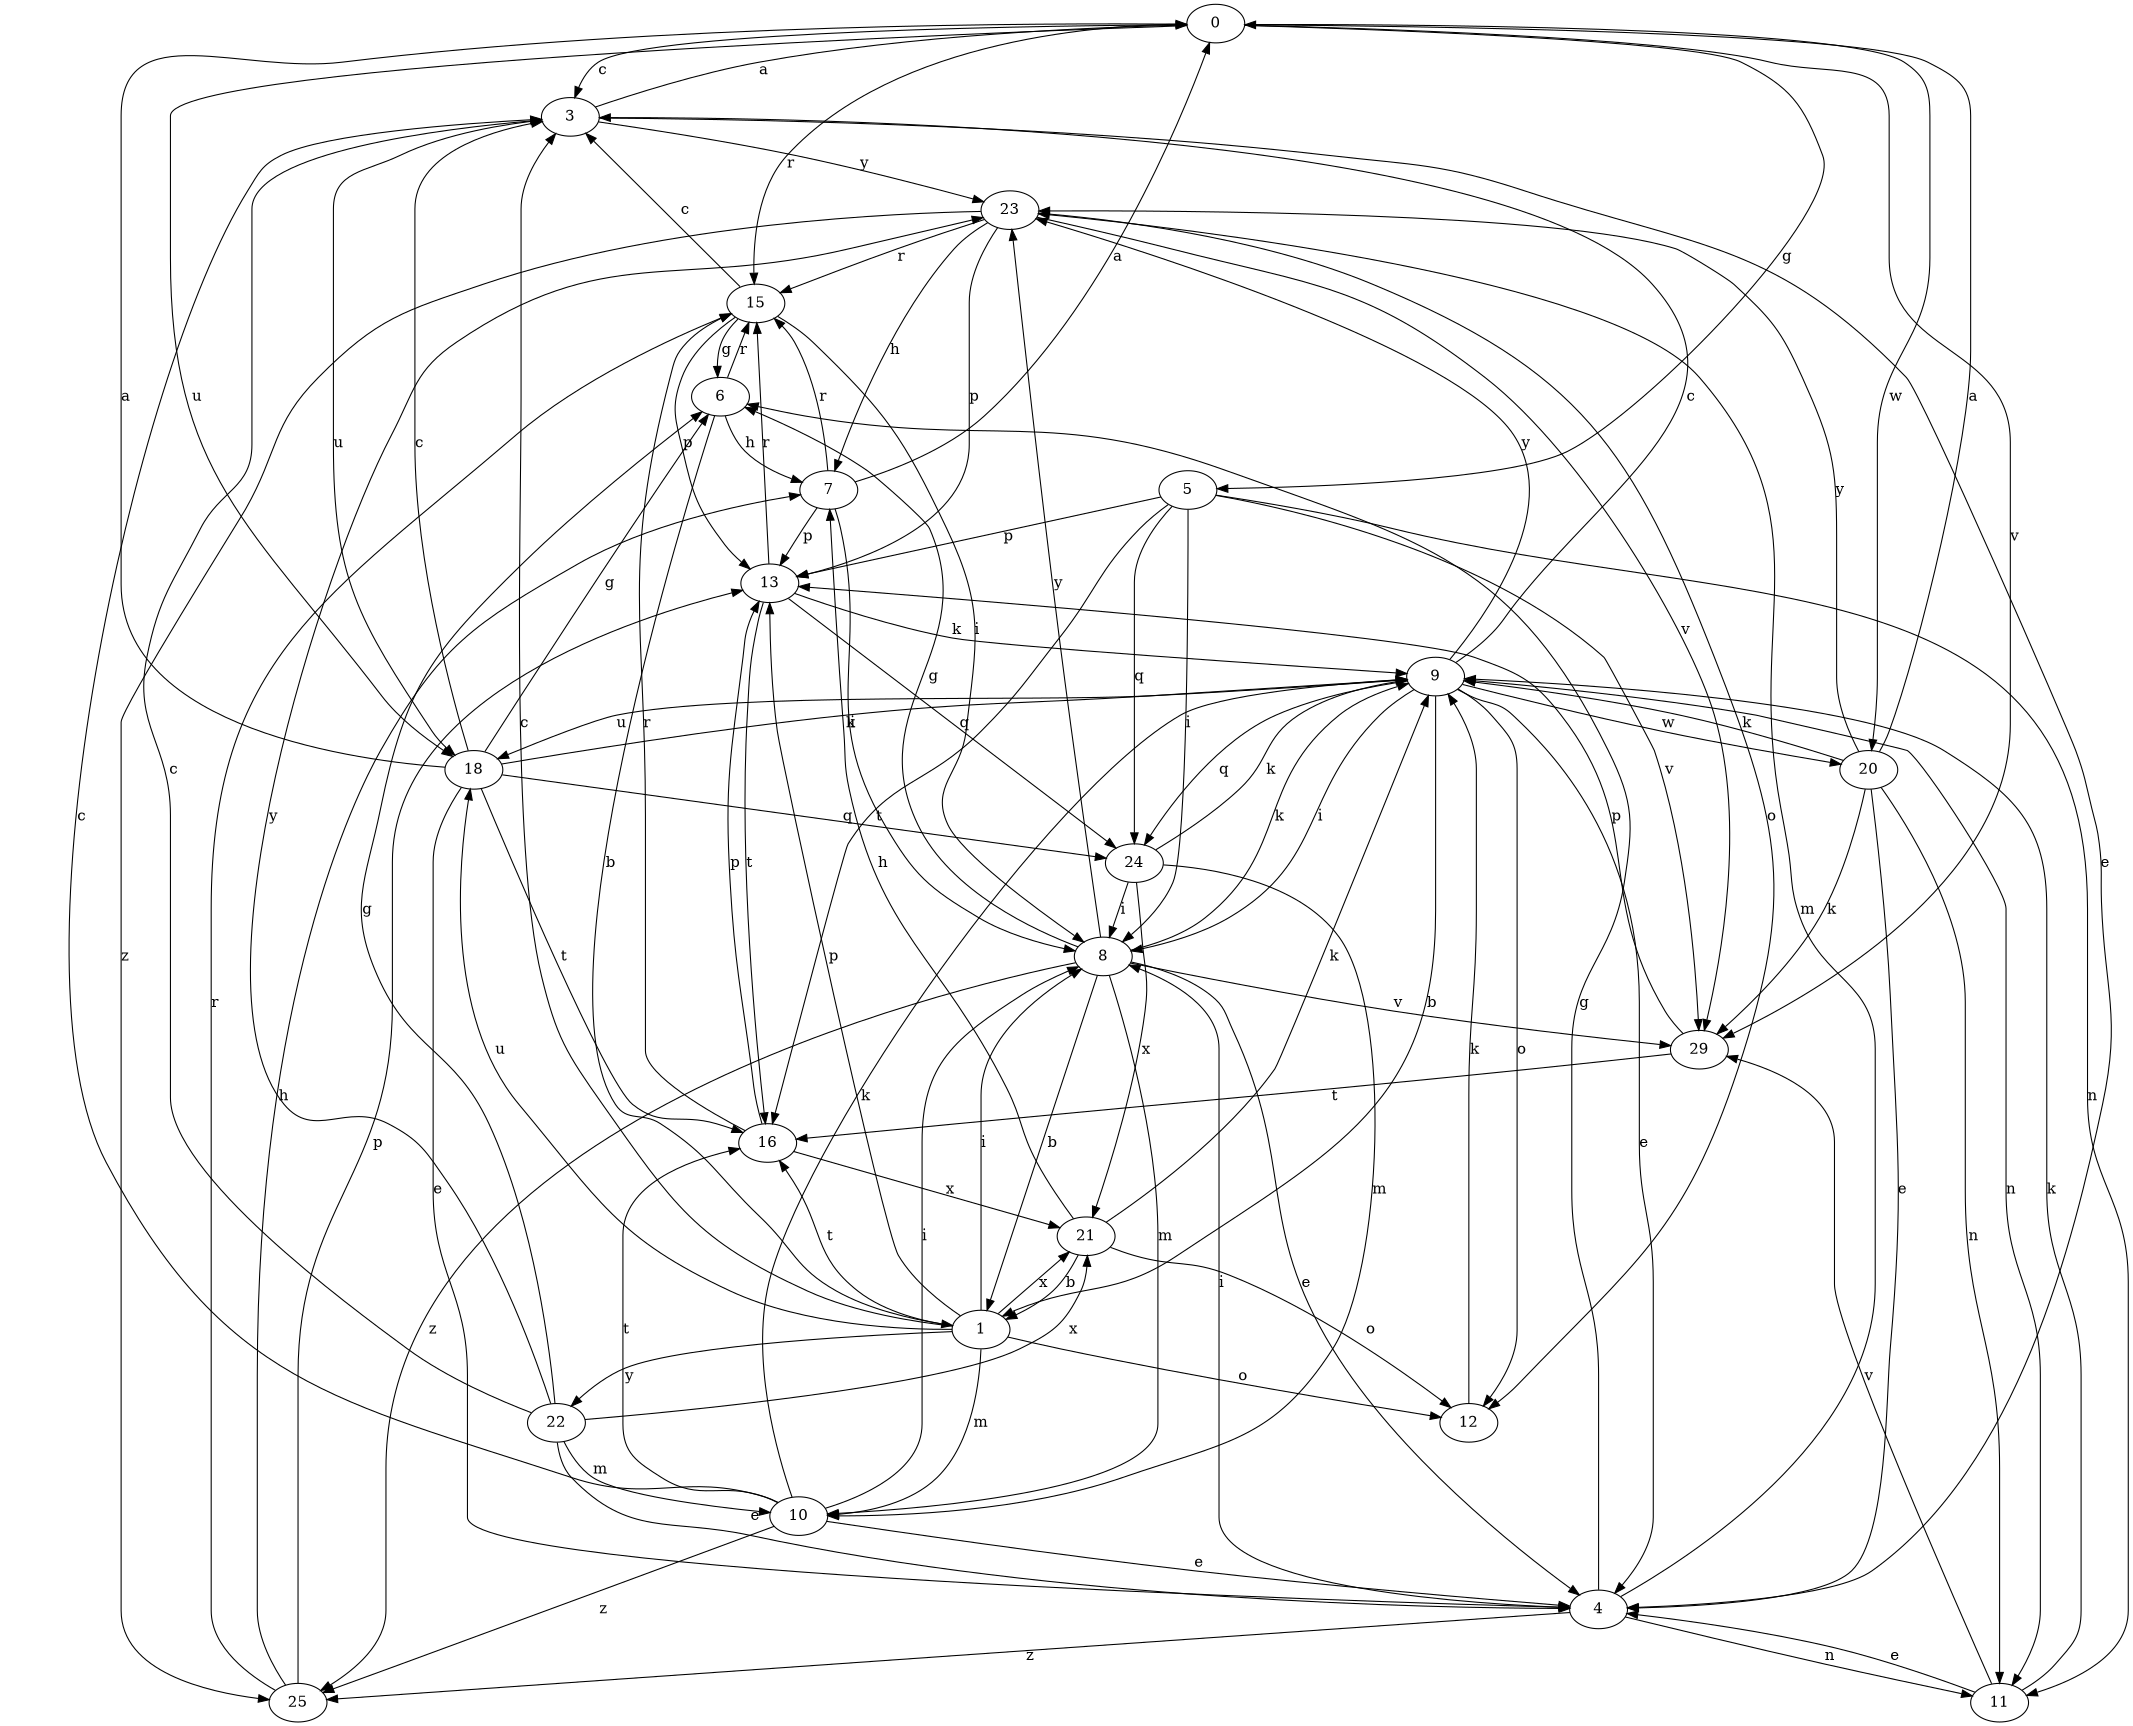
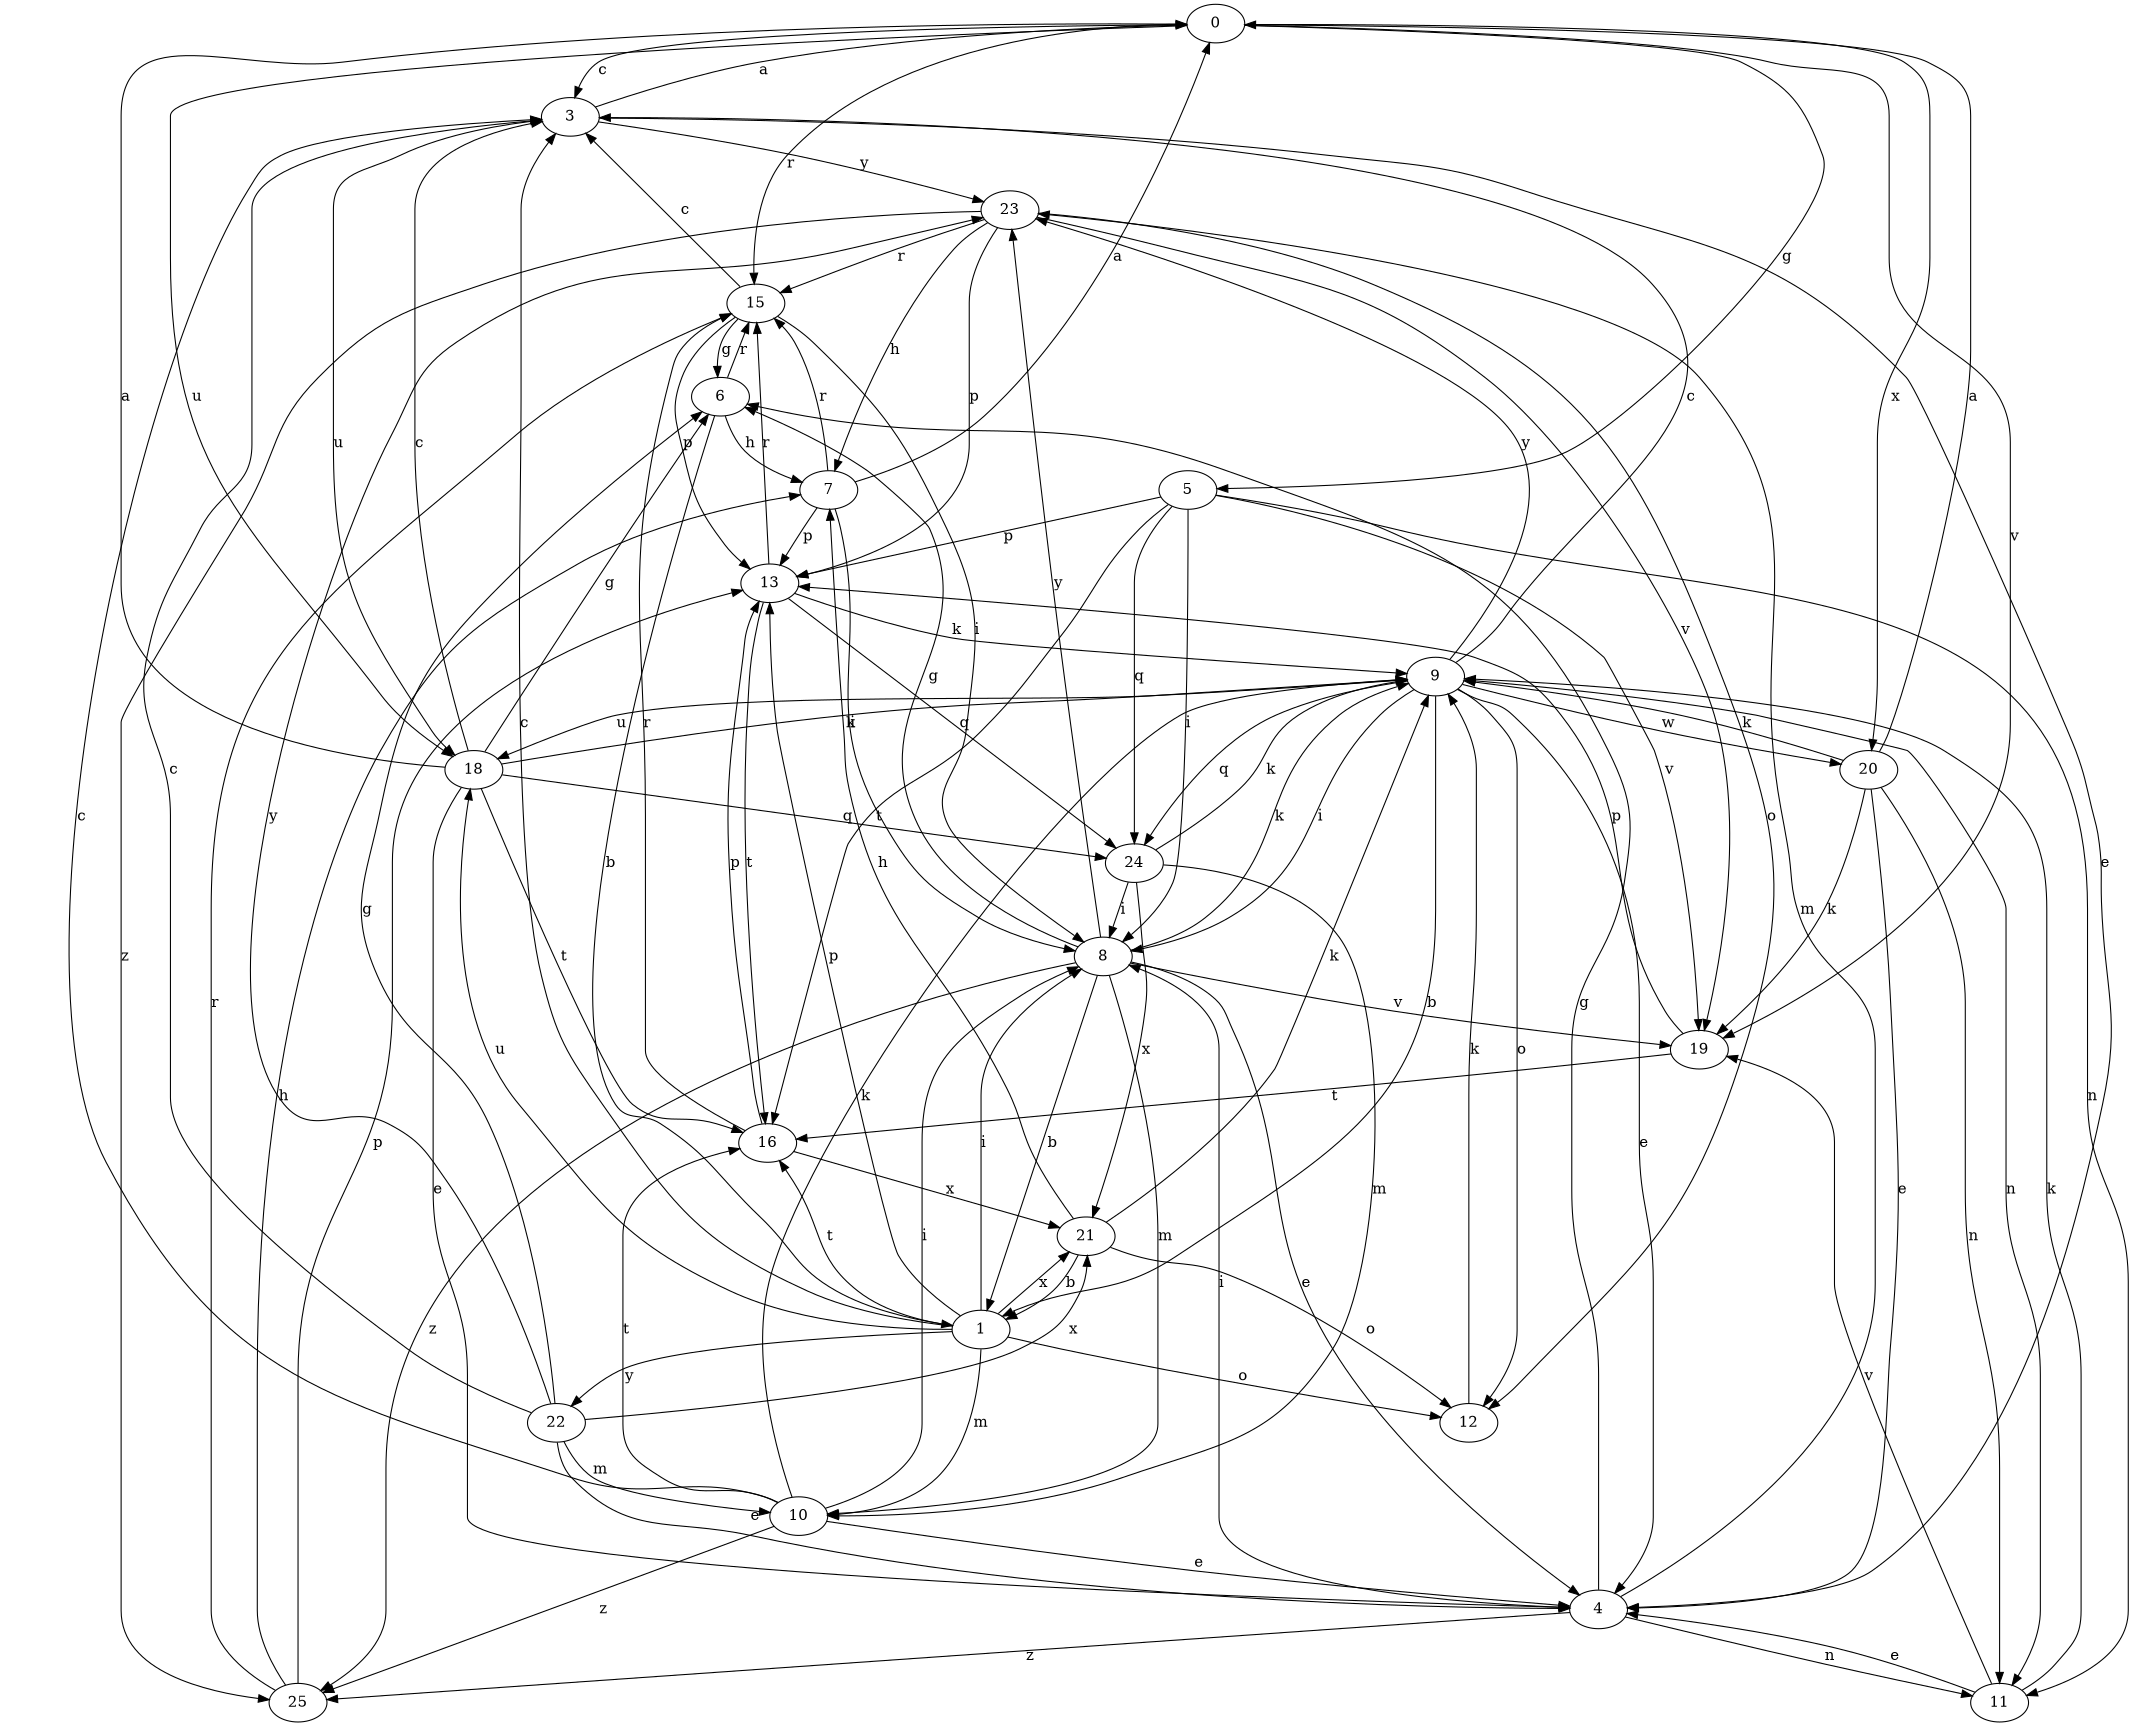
(1647, 242) -> none
(1896, 397) -> (1896, 397)
(1699, 1050) -> (1699, 1050)
